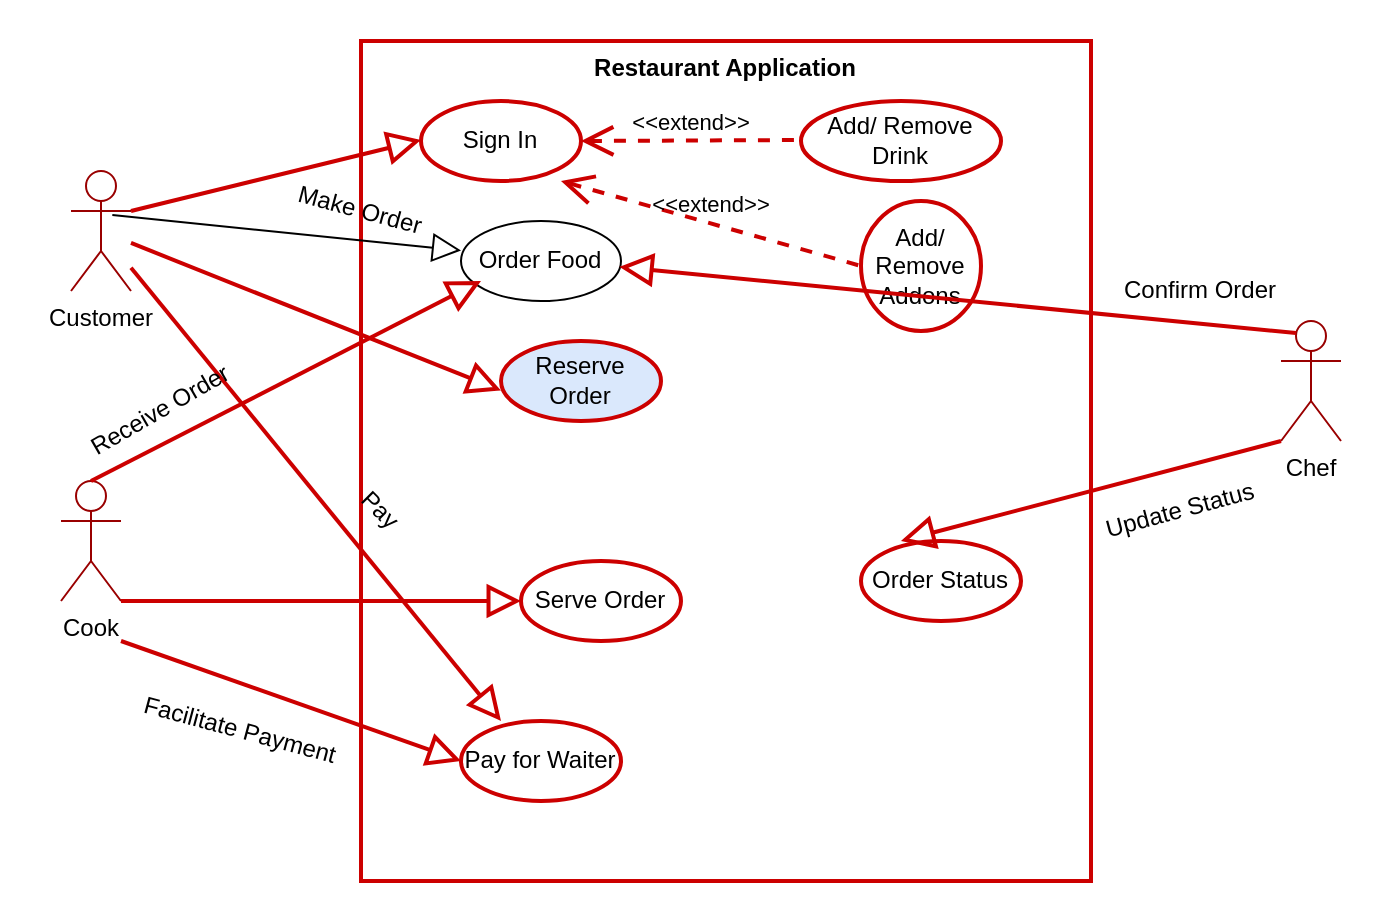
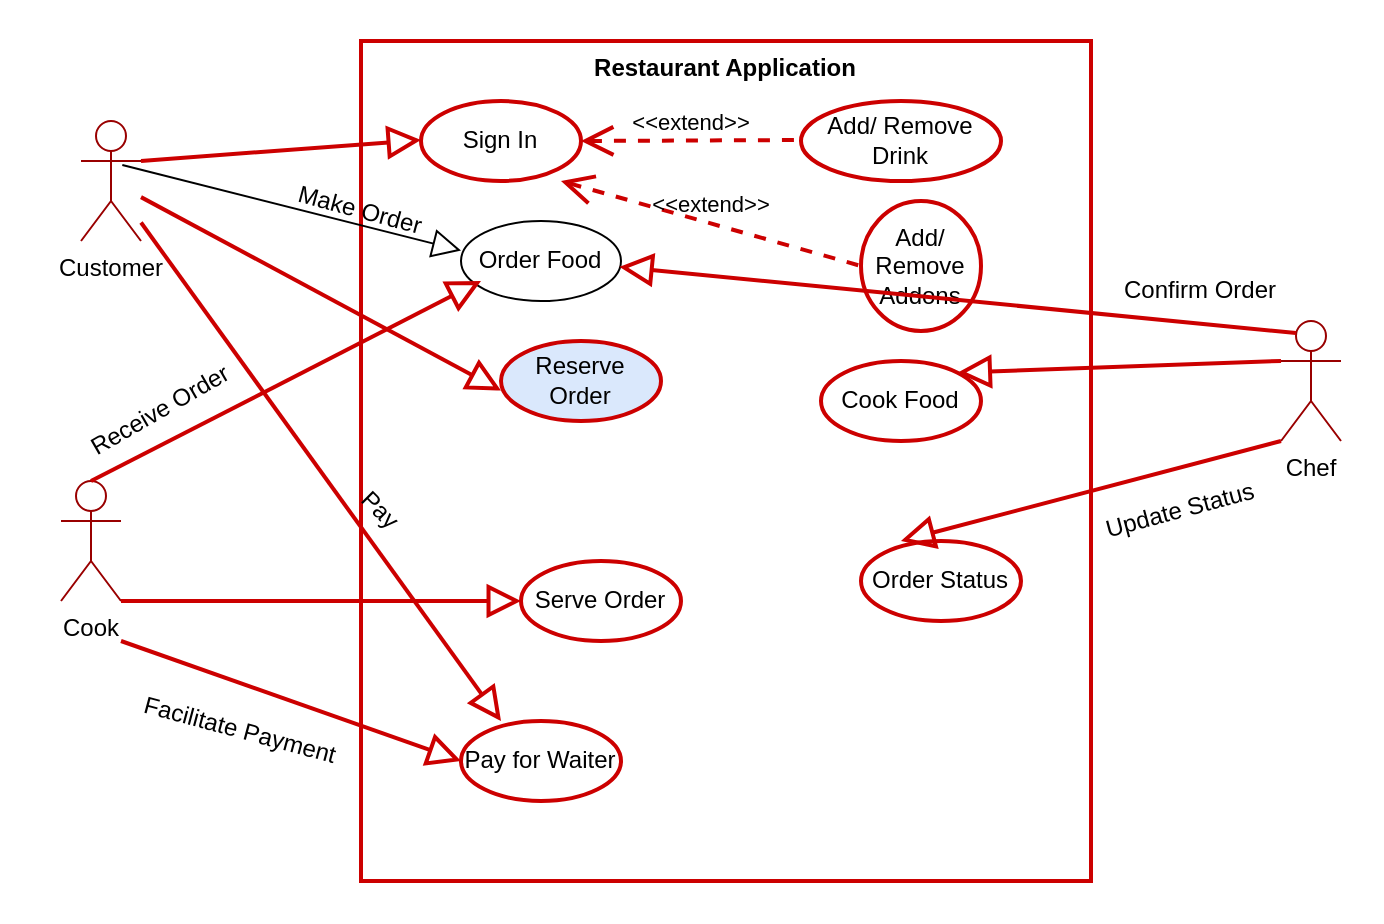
(101, 231) -> (111, 181)
none -> (1135, 366)
none -> (901, 401)
